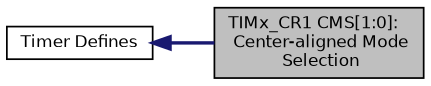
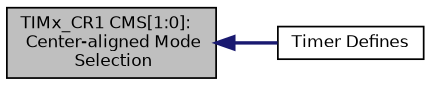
(192, 43) -> (256, 43)
